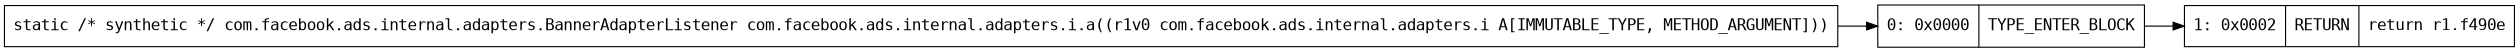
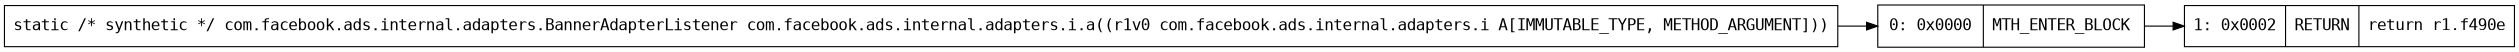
(2062, 26) -> (2061, 26)
